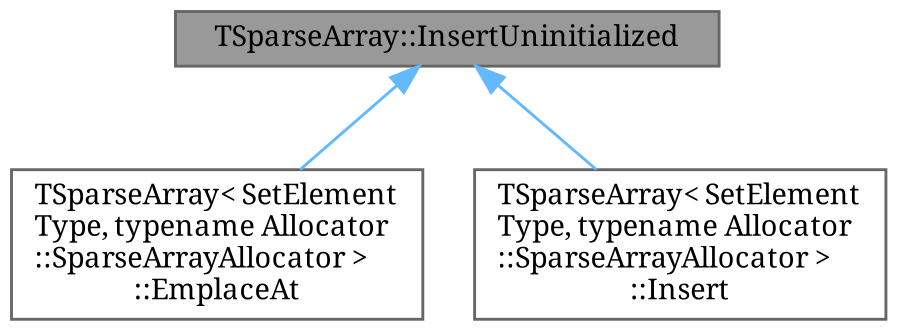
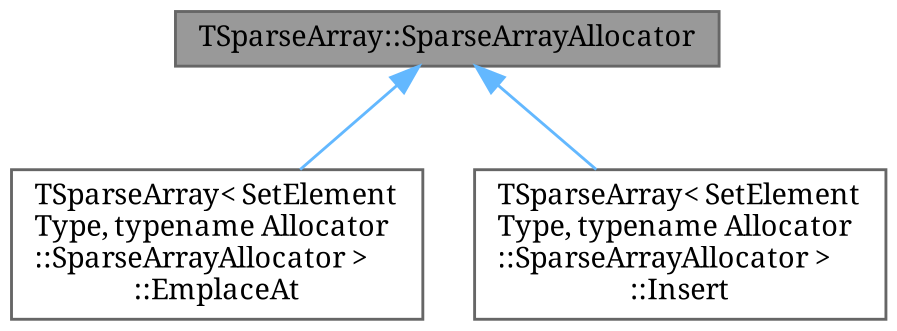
(447, 39) -> (447, 39)
